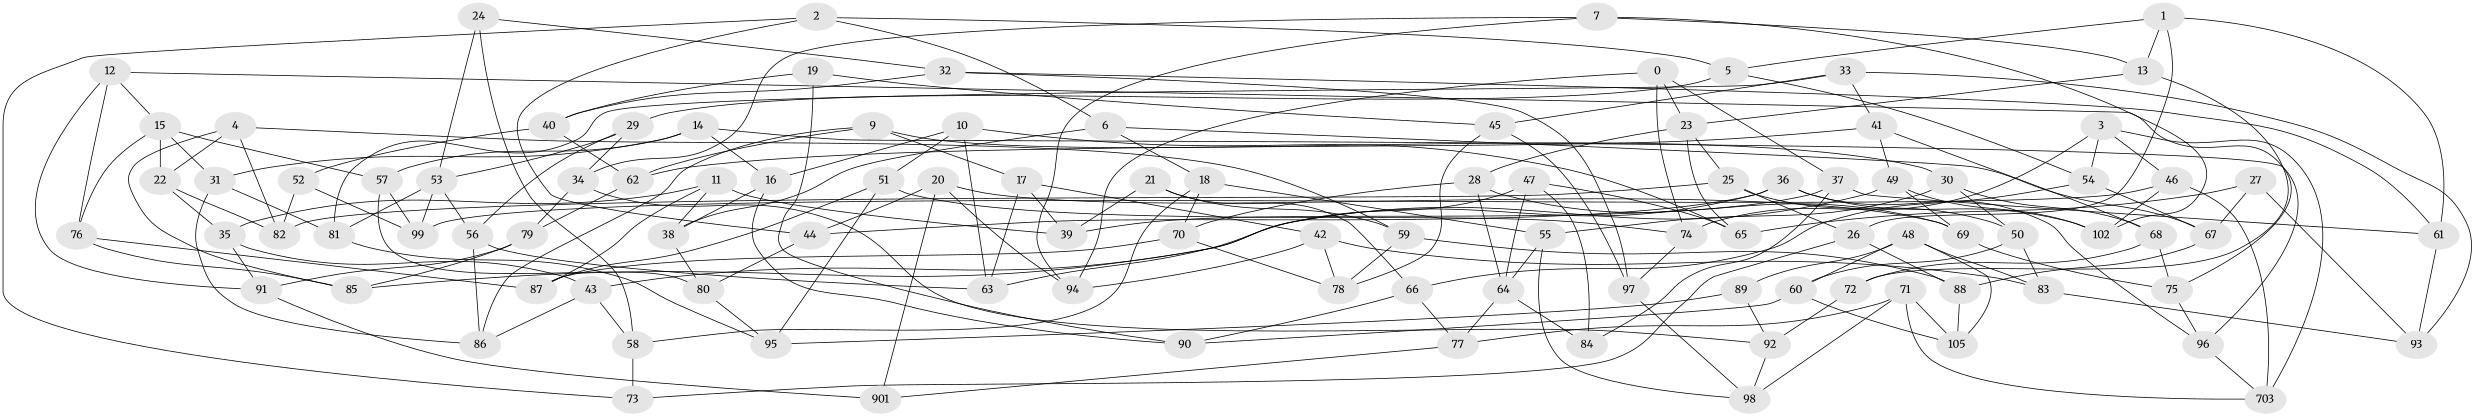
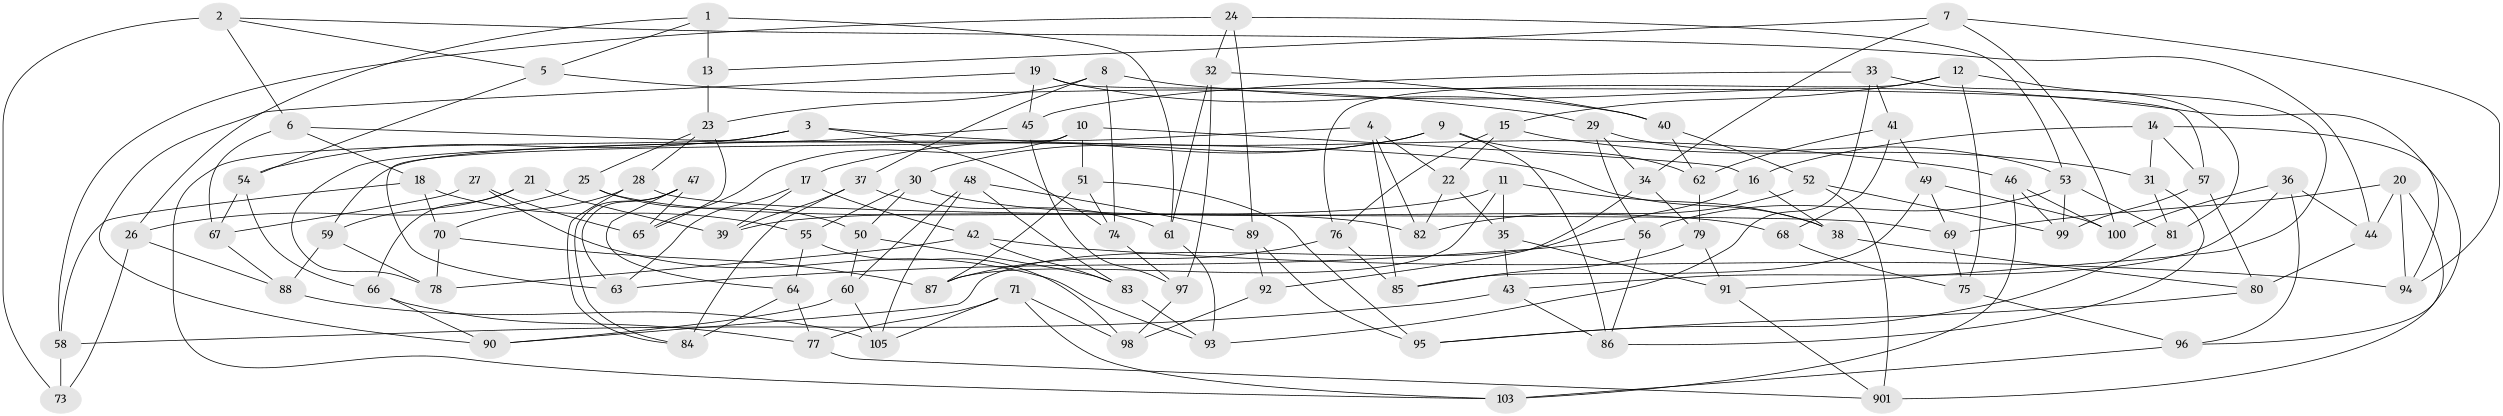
(1658, 71) -> (1105, 71)
none -> (1245, 126)
(271, 154) -> (1379, 89)
(1489, 236) -> (569, 271)
(2101, 236) -> (2117, 236)
none -> (1886, 287)
(1851, 290) -> none
(2265, 400) -> (1506, 400)
